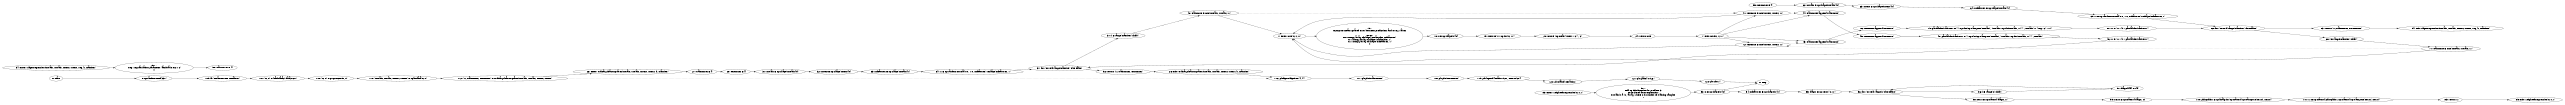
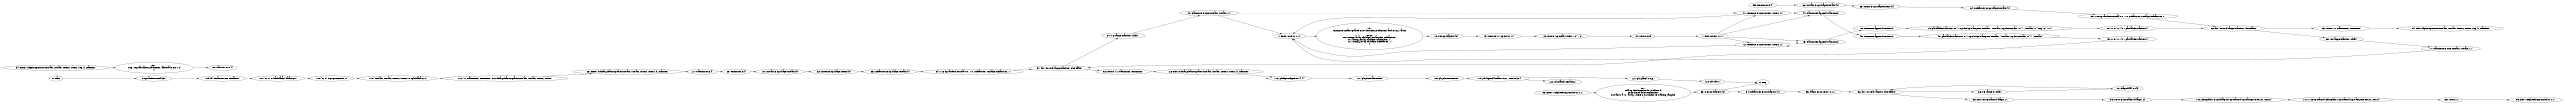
(2342, 28) -> (2342, 28)
(1603, 80) -> (1577, 78)
